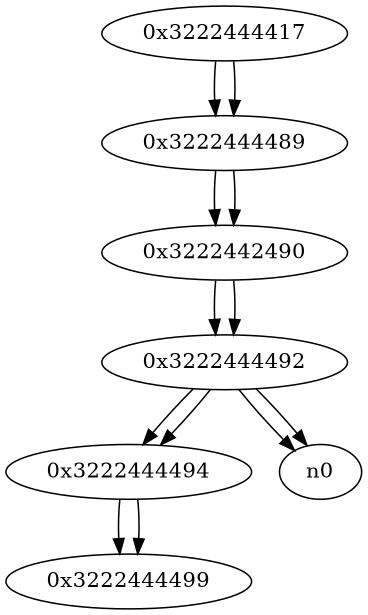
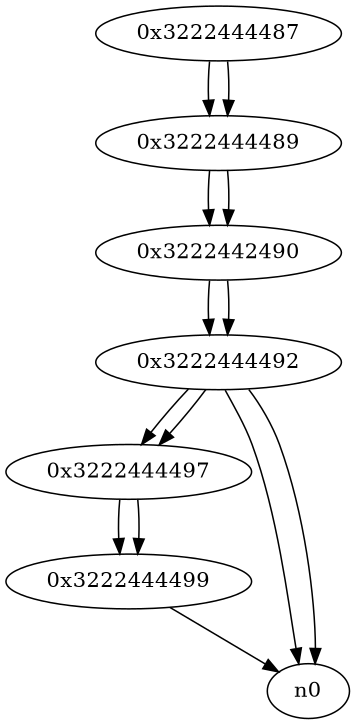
(225, 33) -> (219, 33)
(129, 472) -> (129, 472)
none -> (218, 636)
